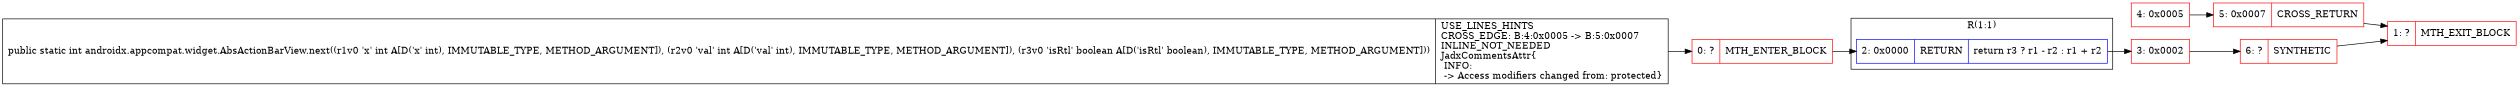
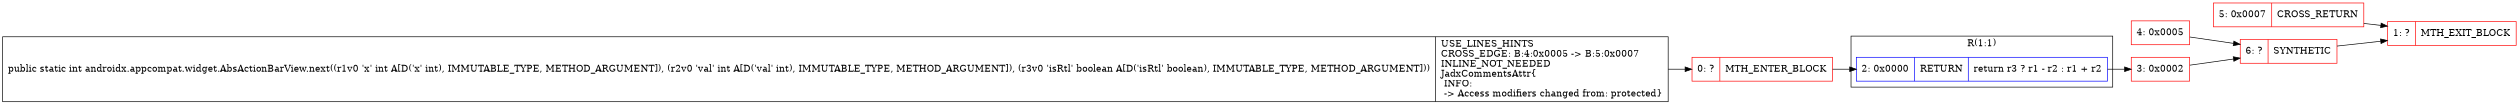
(2198, 15) -> (2212, 40)
